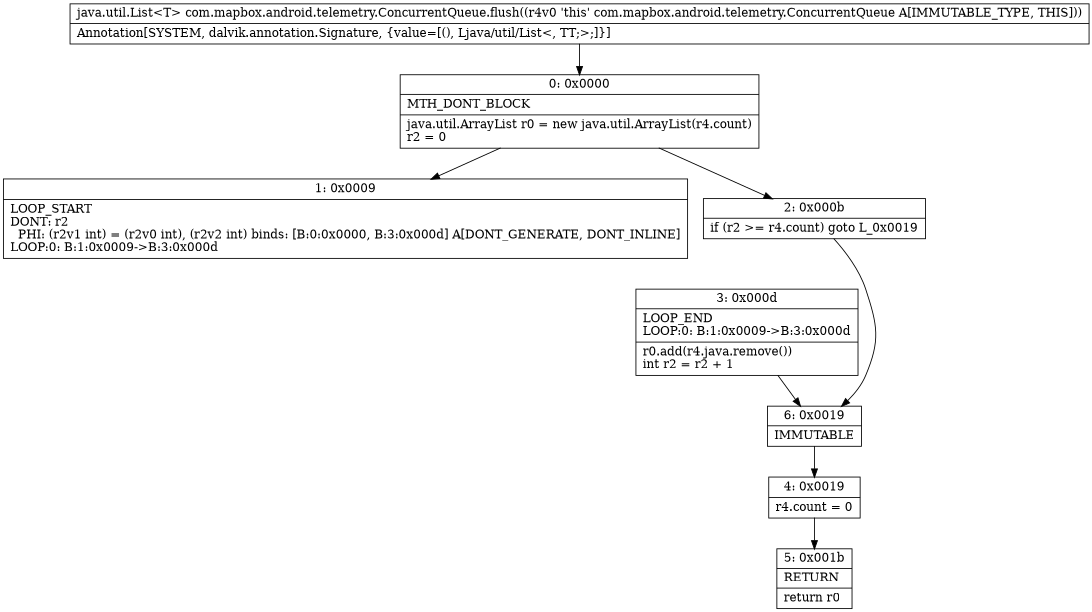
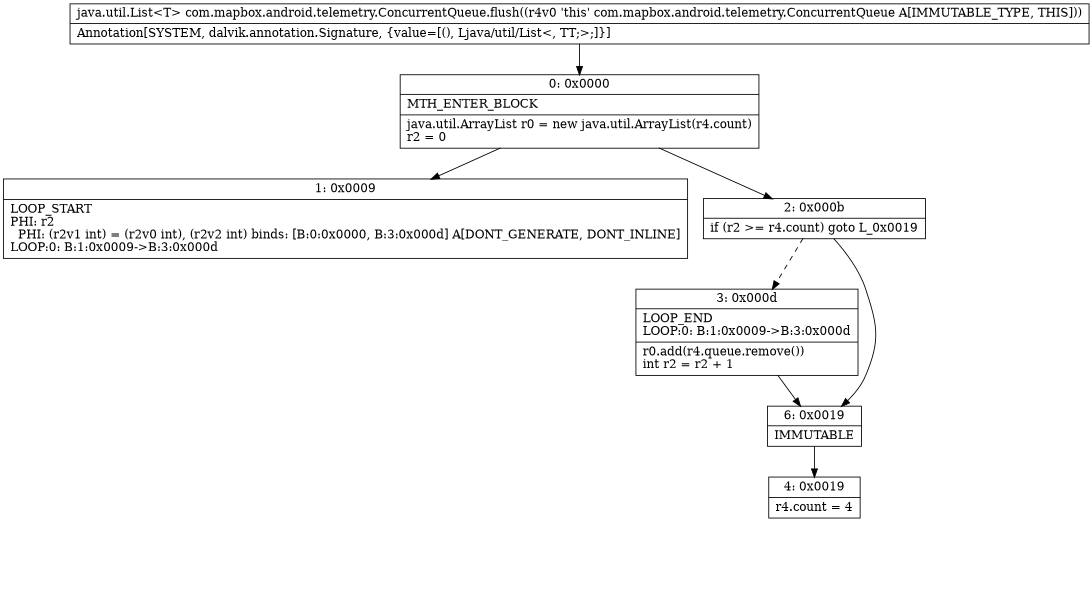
(469, 104) -> (473, 104)
(41, 222) -> (35, 222)
none -> (790, 260)
(718, 352) -> (724, 352)
(814, 507) -> (814, 507)
(814, 579) -> none
